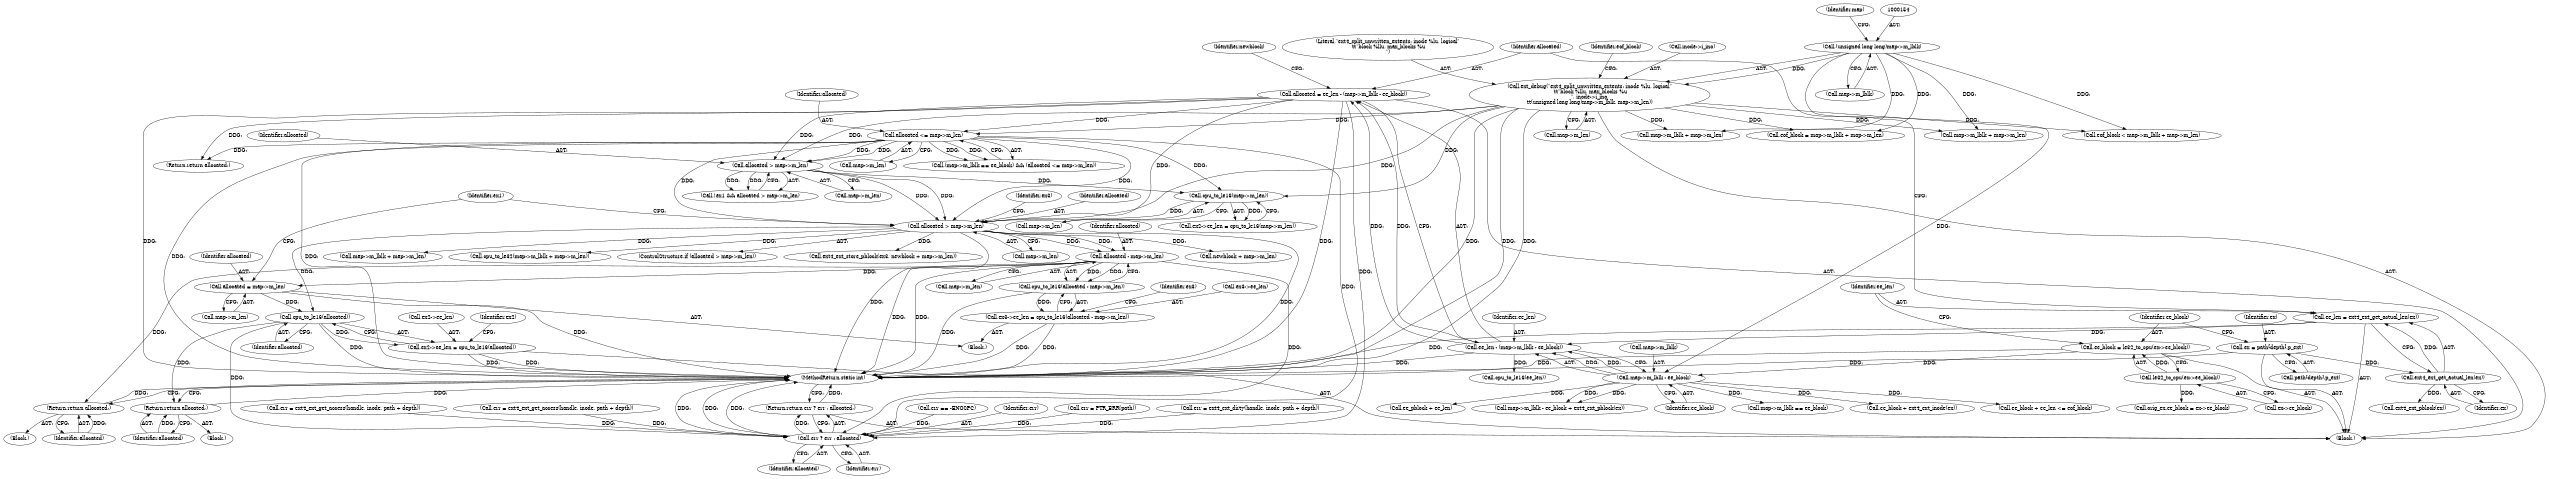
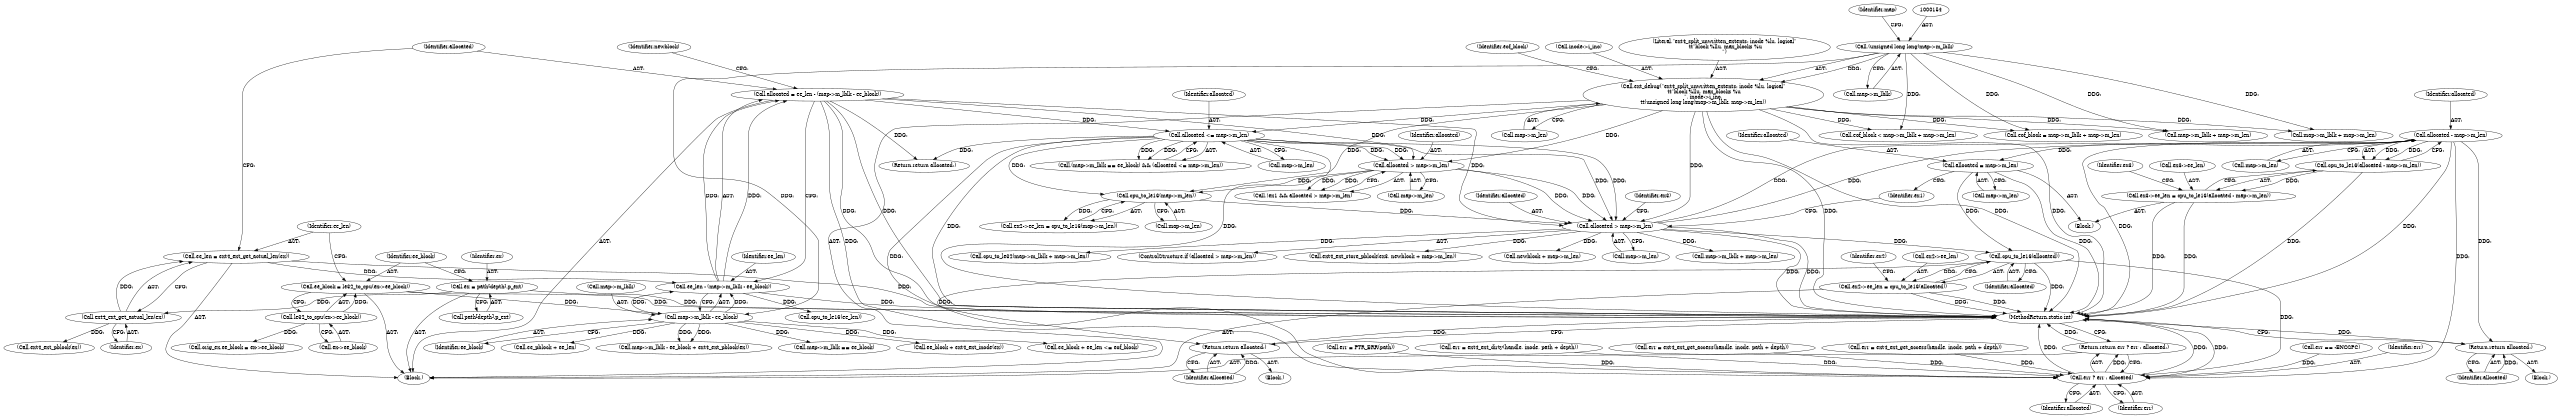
(347, 218) -> (1935, 178)
